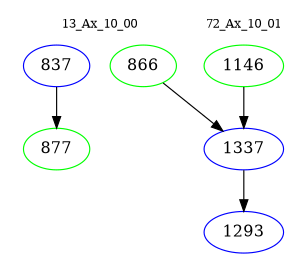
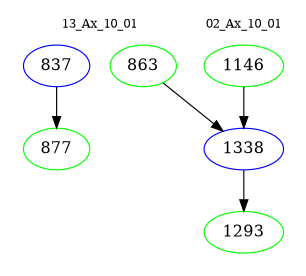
(100, 25) -> (100, 25)
(244, 25) -> (244, 25)
(143, 66) -> (143, 66)
(244, 149) -> (244, 149)
(244, 232) -> (244, 232)
